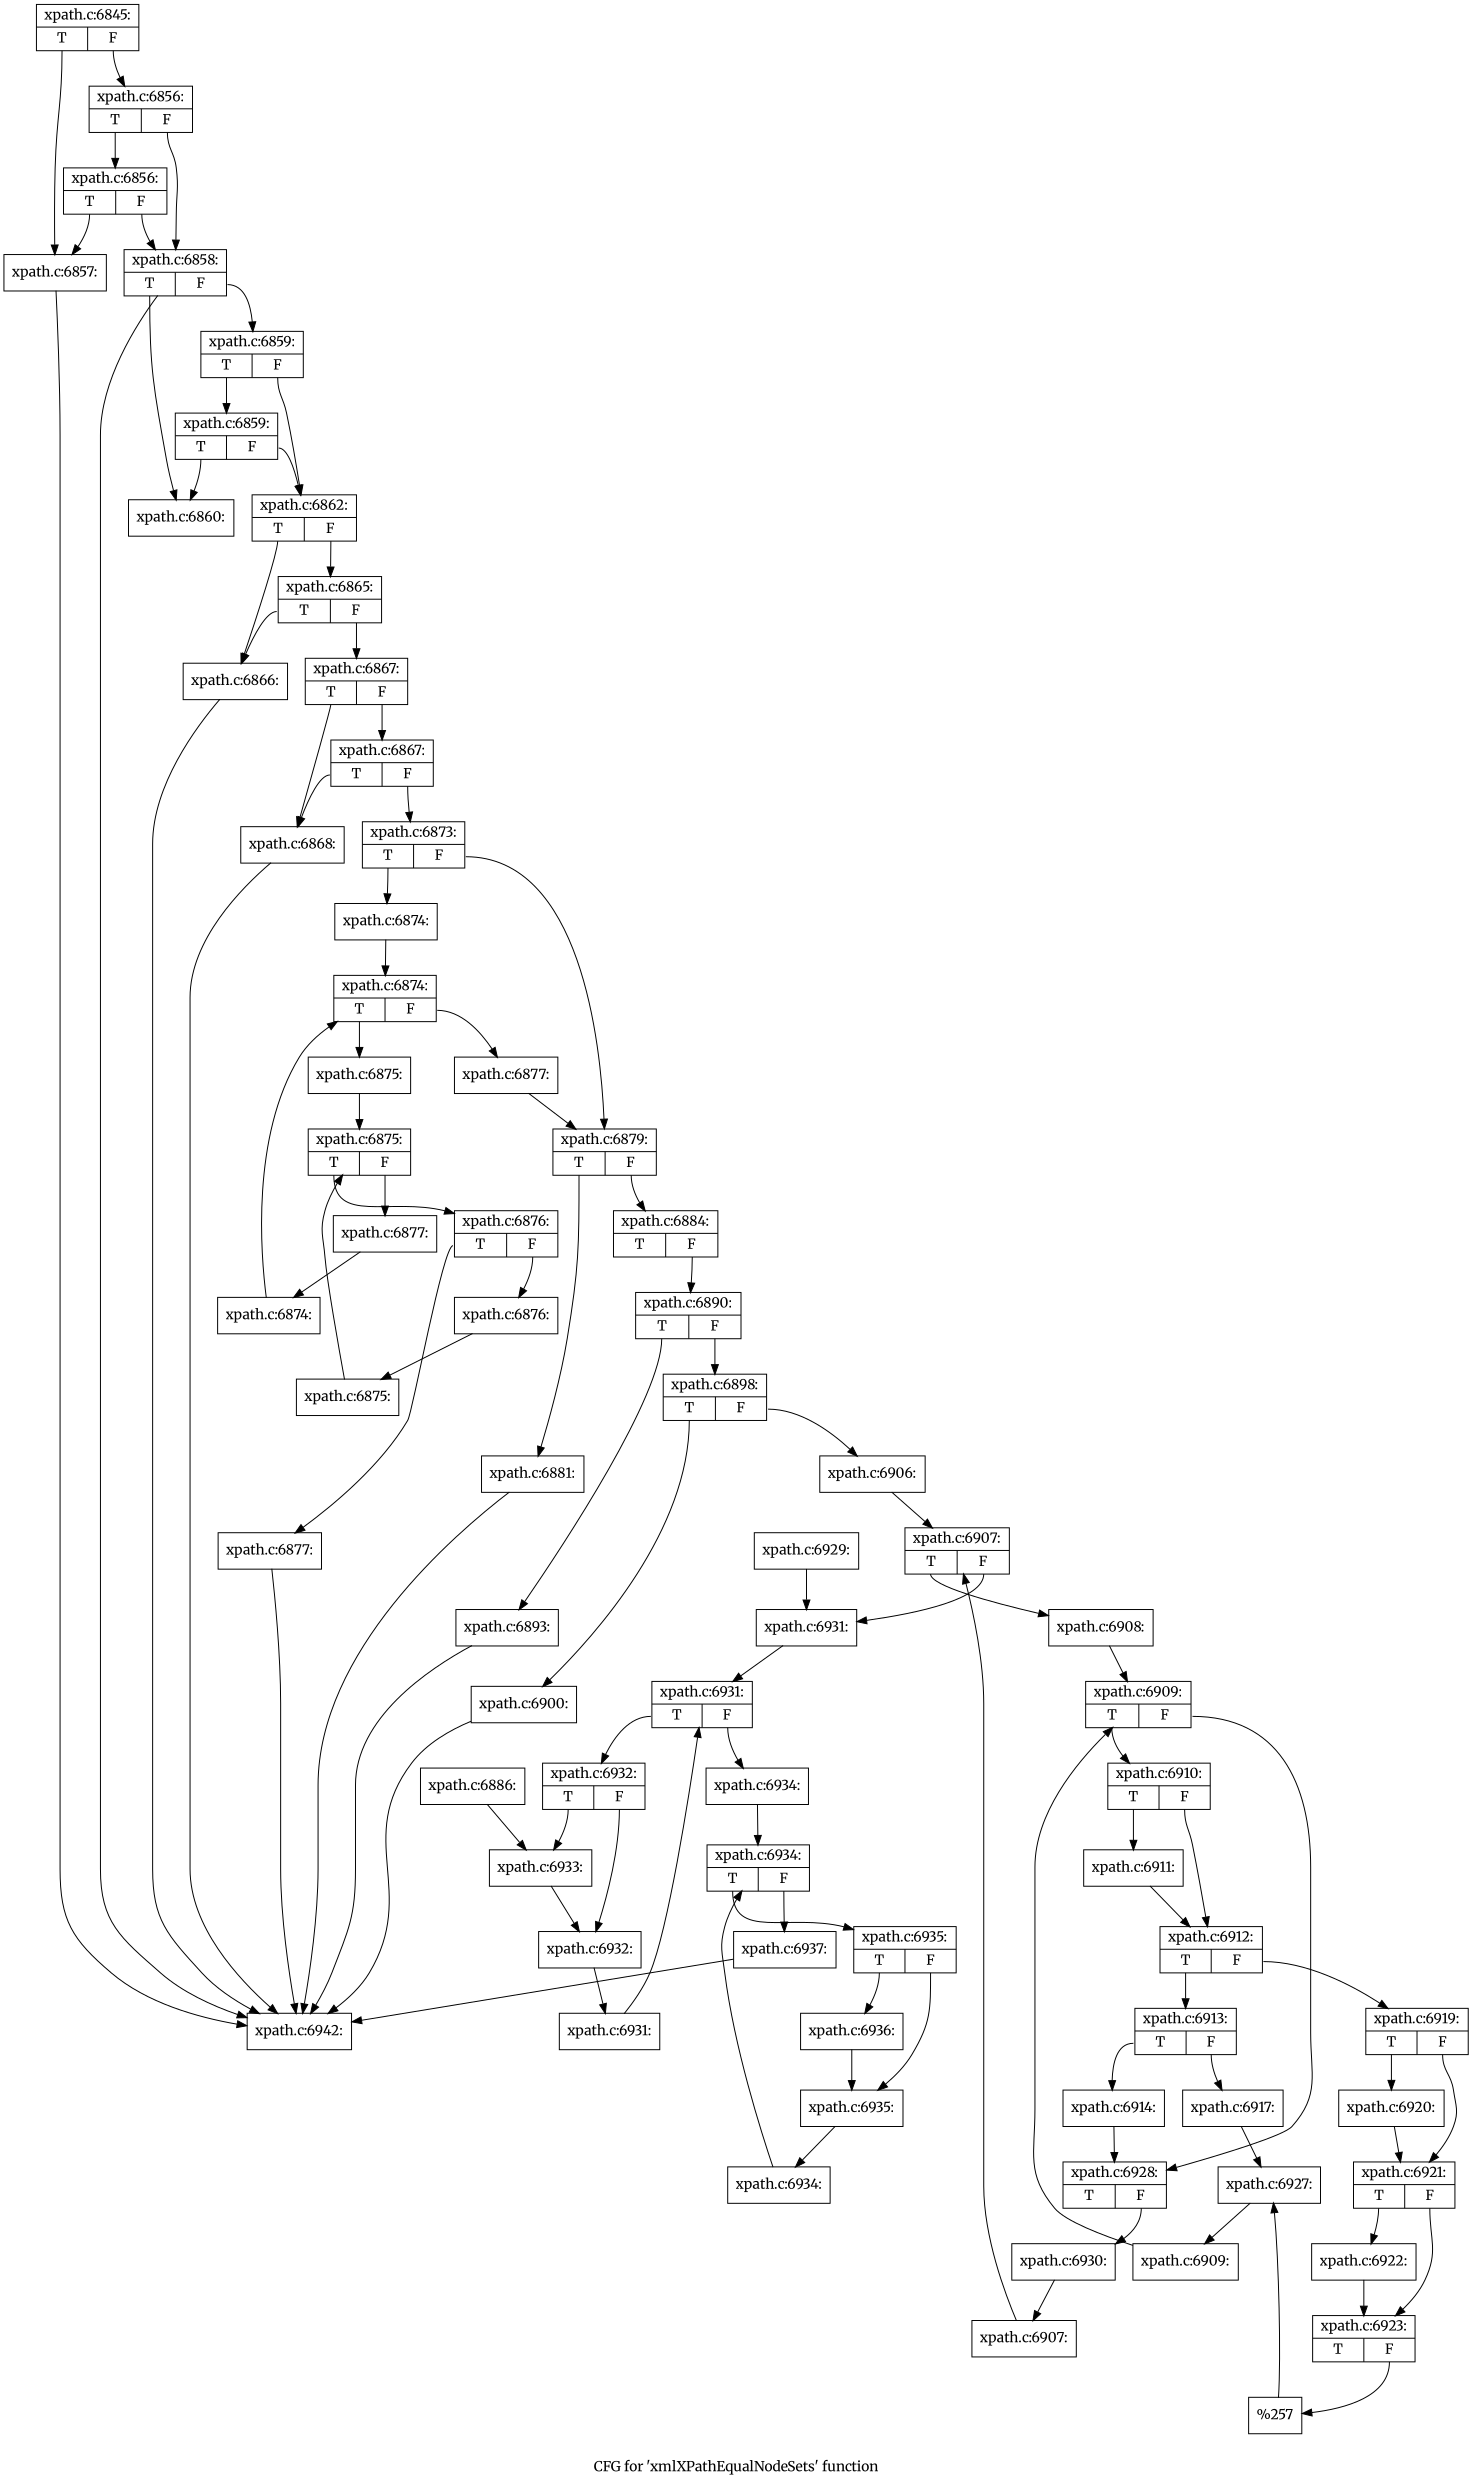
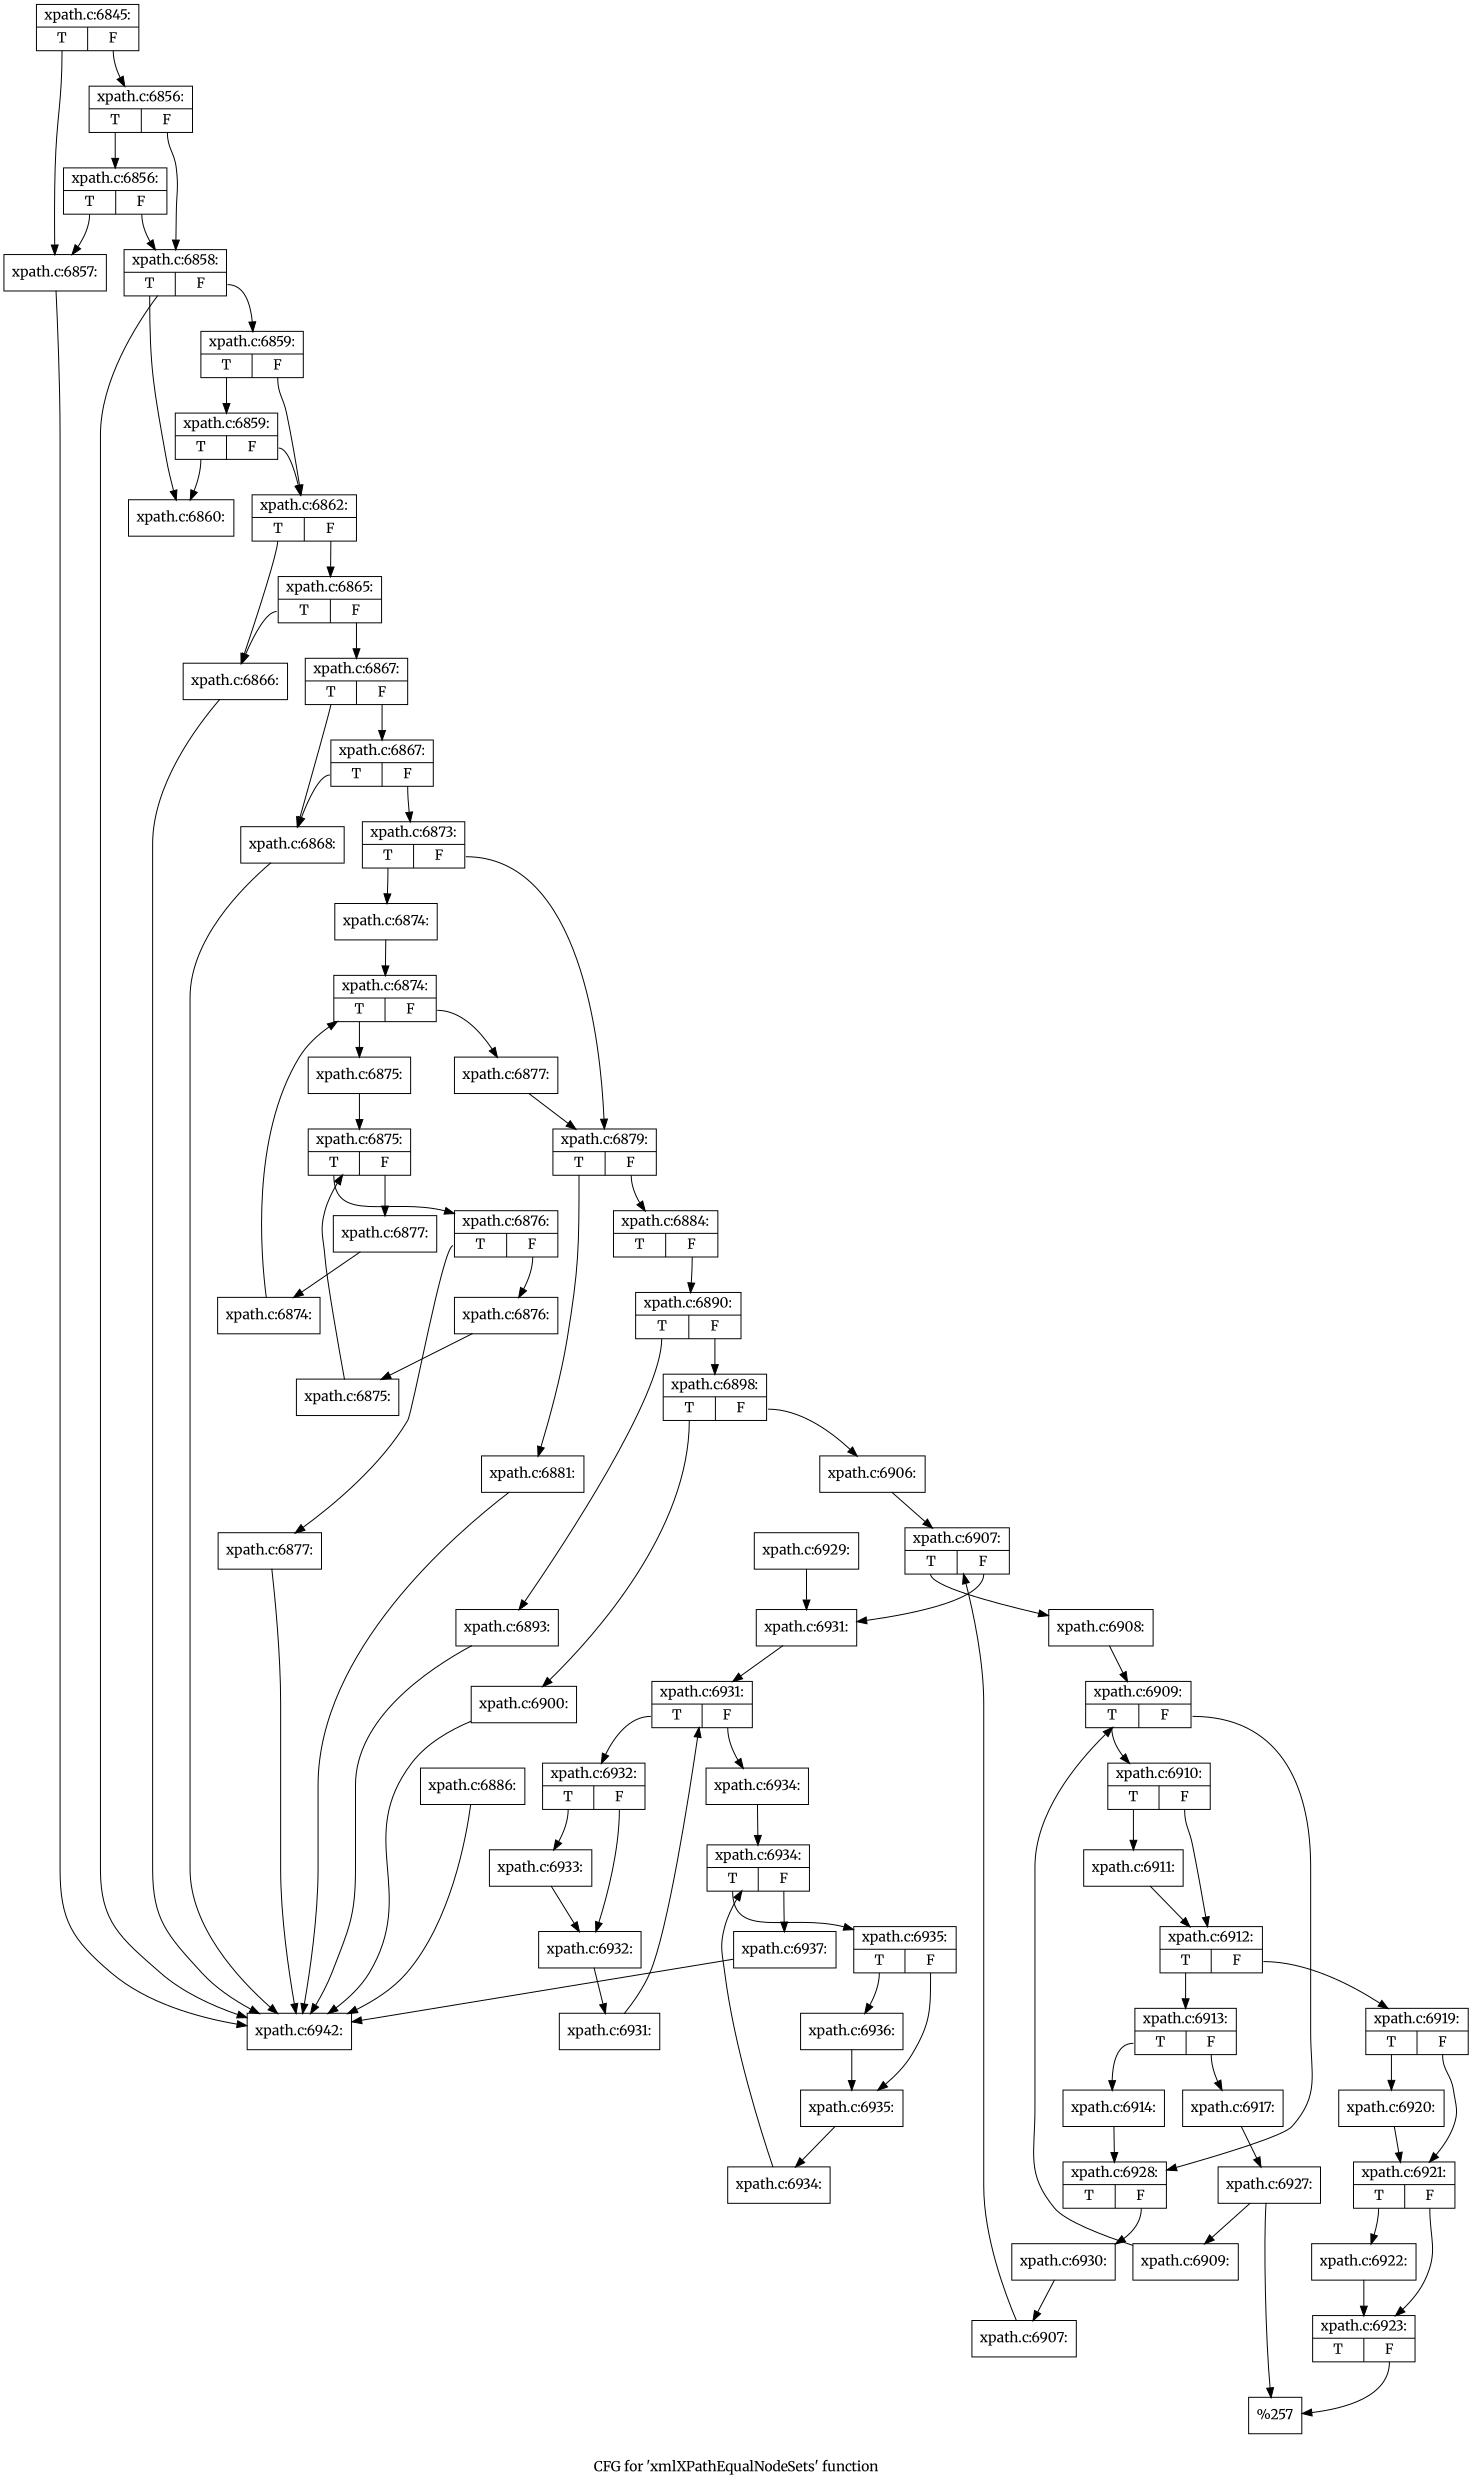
(503, 1823) -> (438, 1922)
(1279, 2305) -> (1266, 2295)
